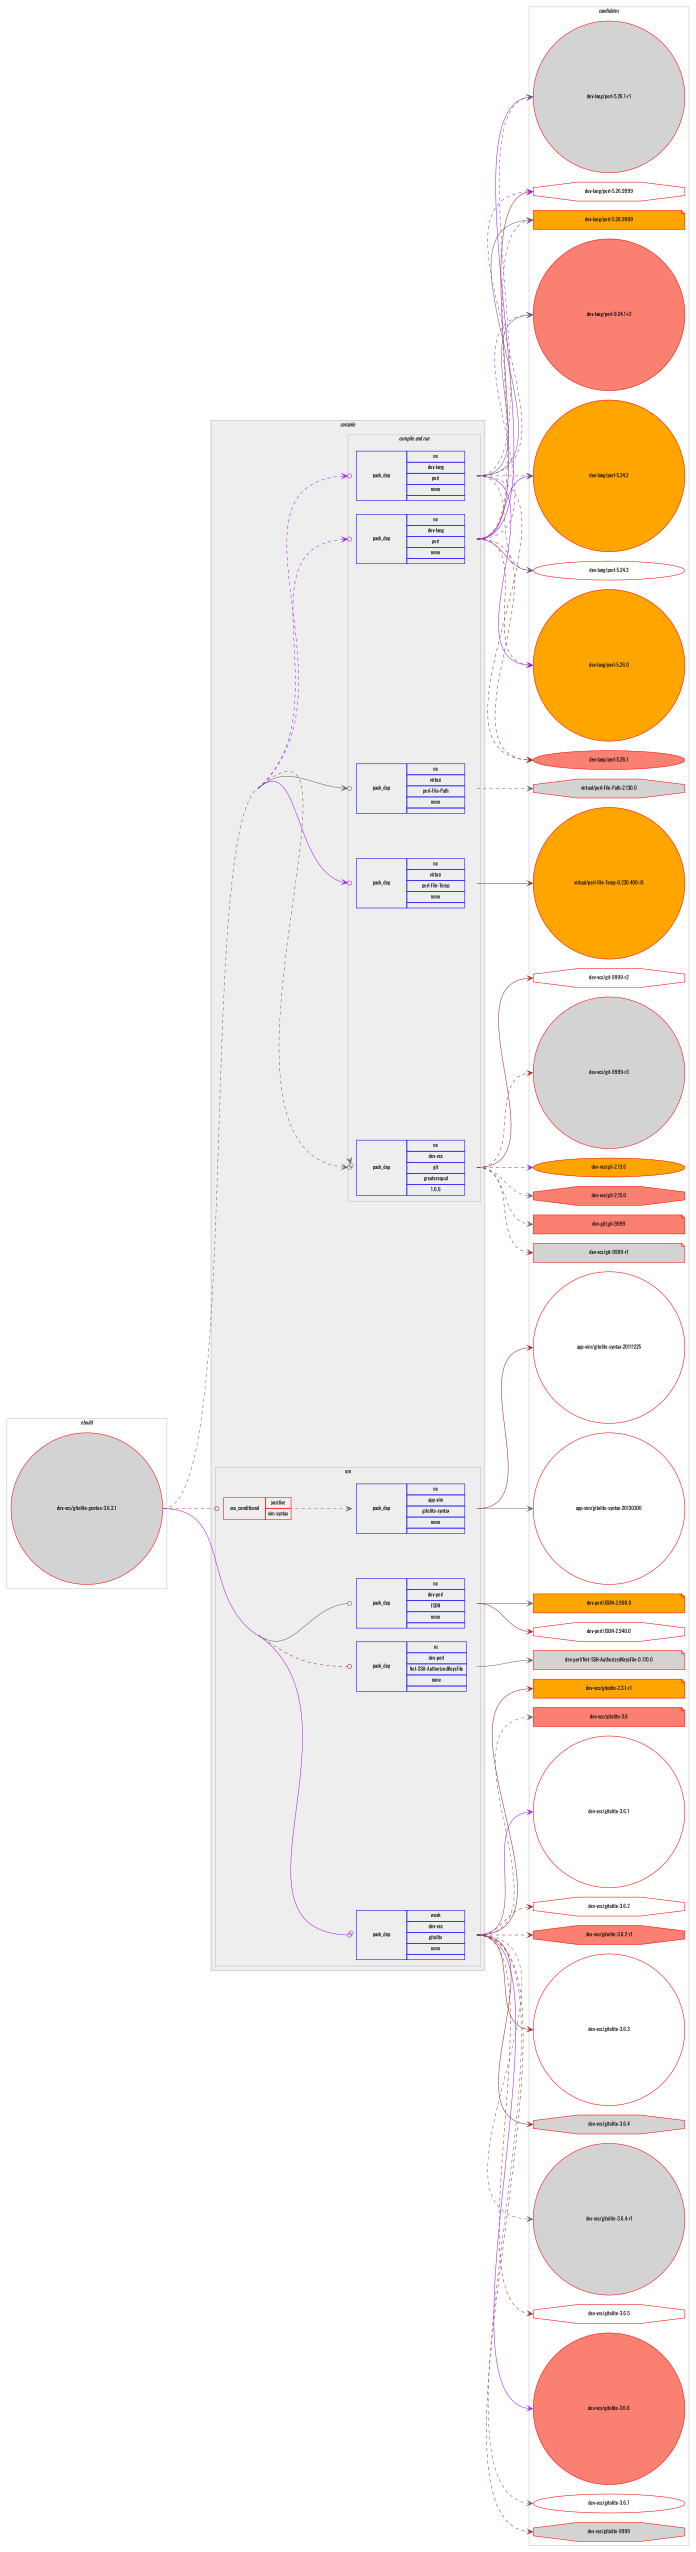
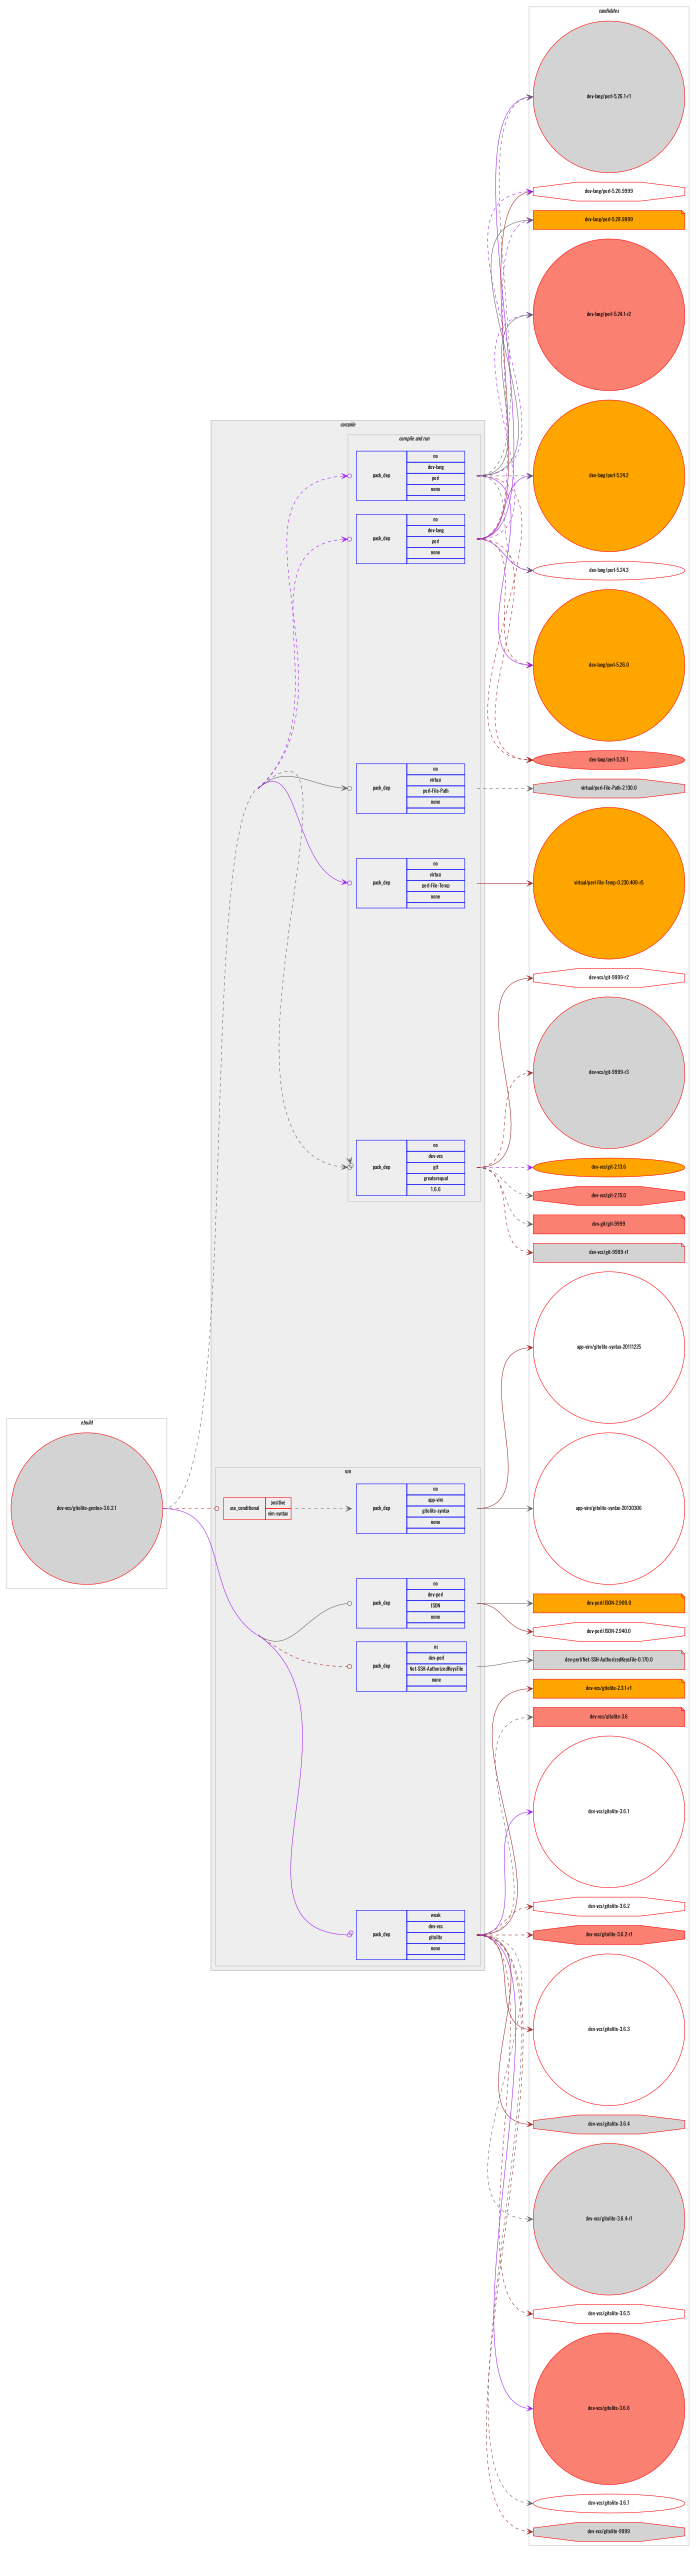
(609, 315) -> (609, 315)
